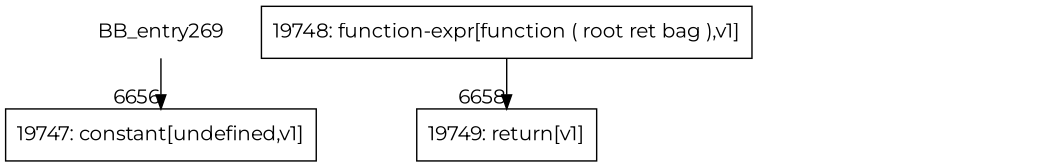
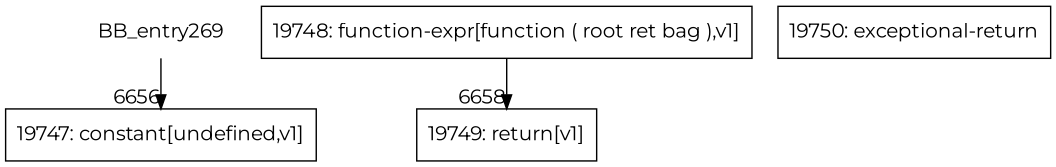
none -> (914, 32)
